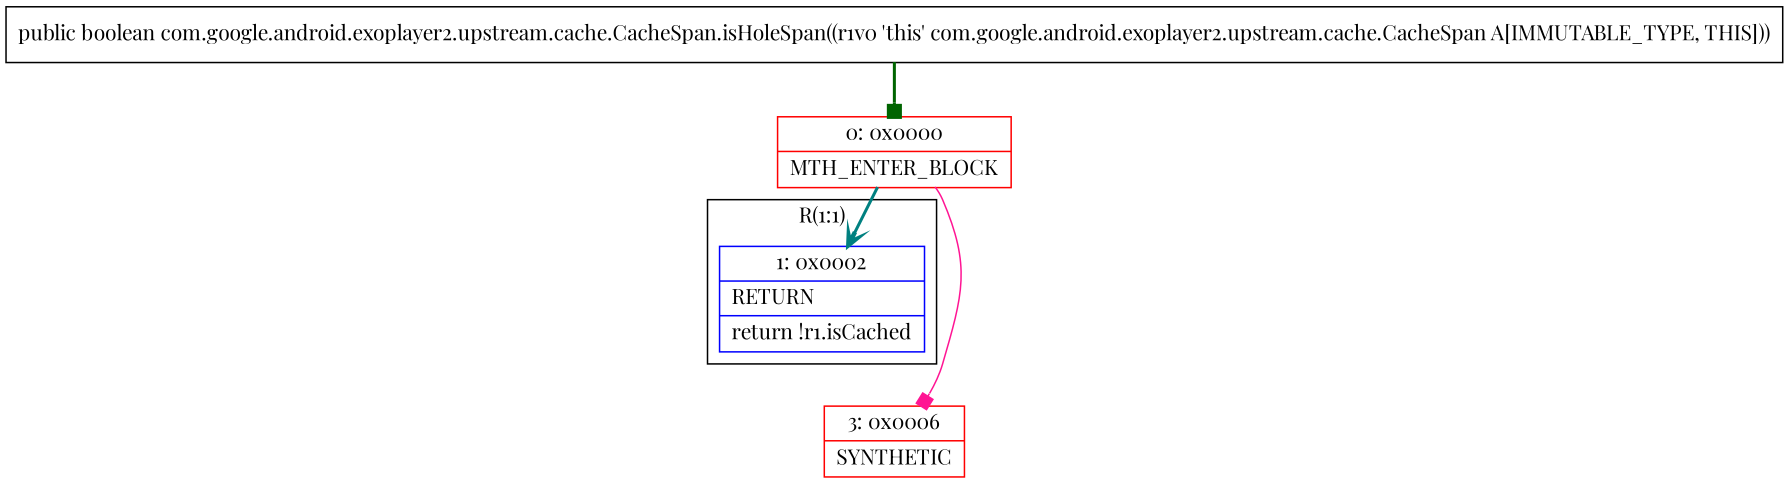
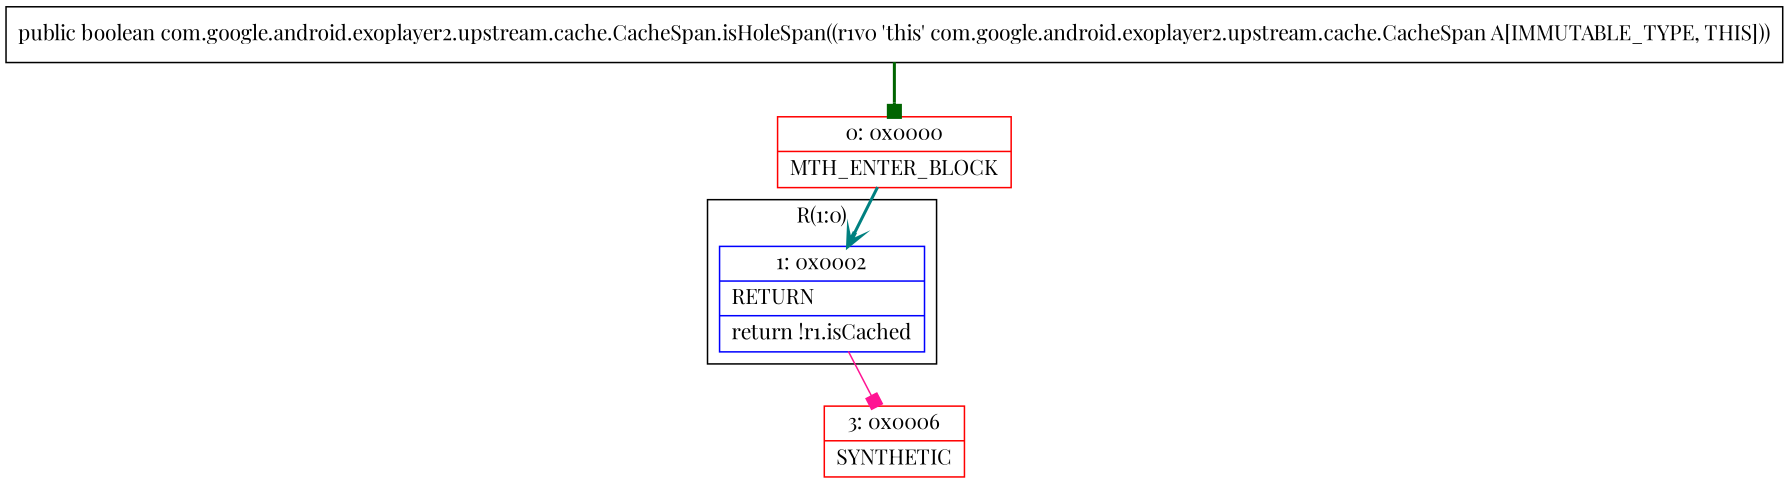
(822, 217) -> (822, 217)
(960, 290) -> (860, 373)
